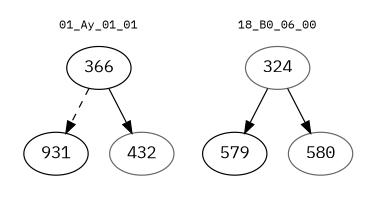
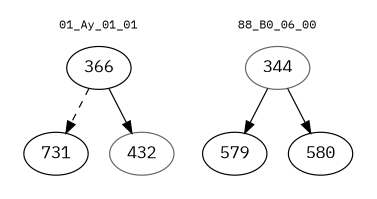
(278, 26) -> (278, 26)
(278, 68) -> (278, 68)
(56, 154) -> (56, 154)
(321, 154) -> (321, 154)
